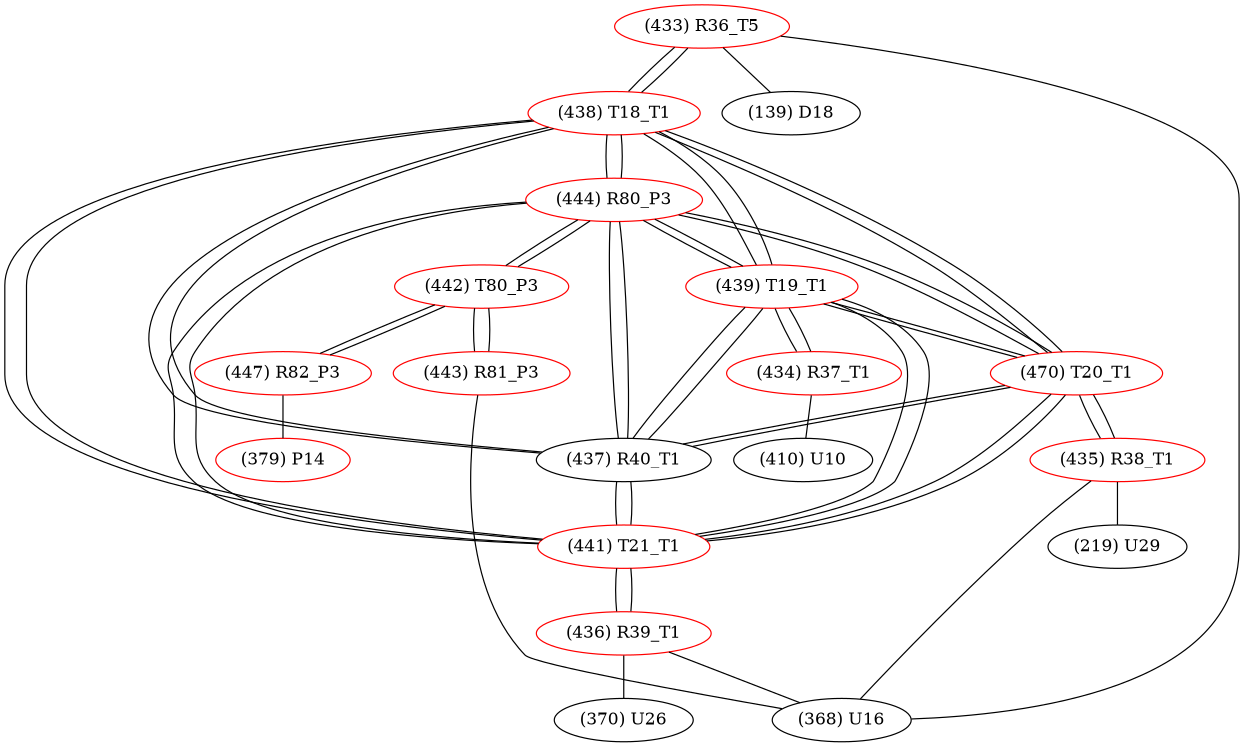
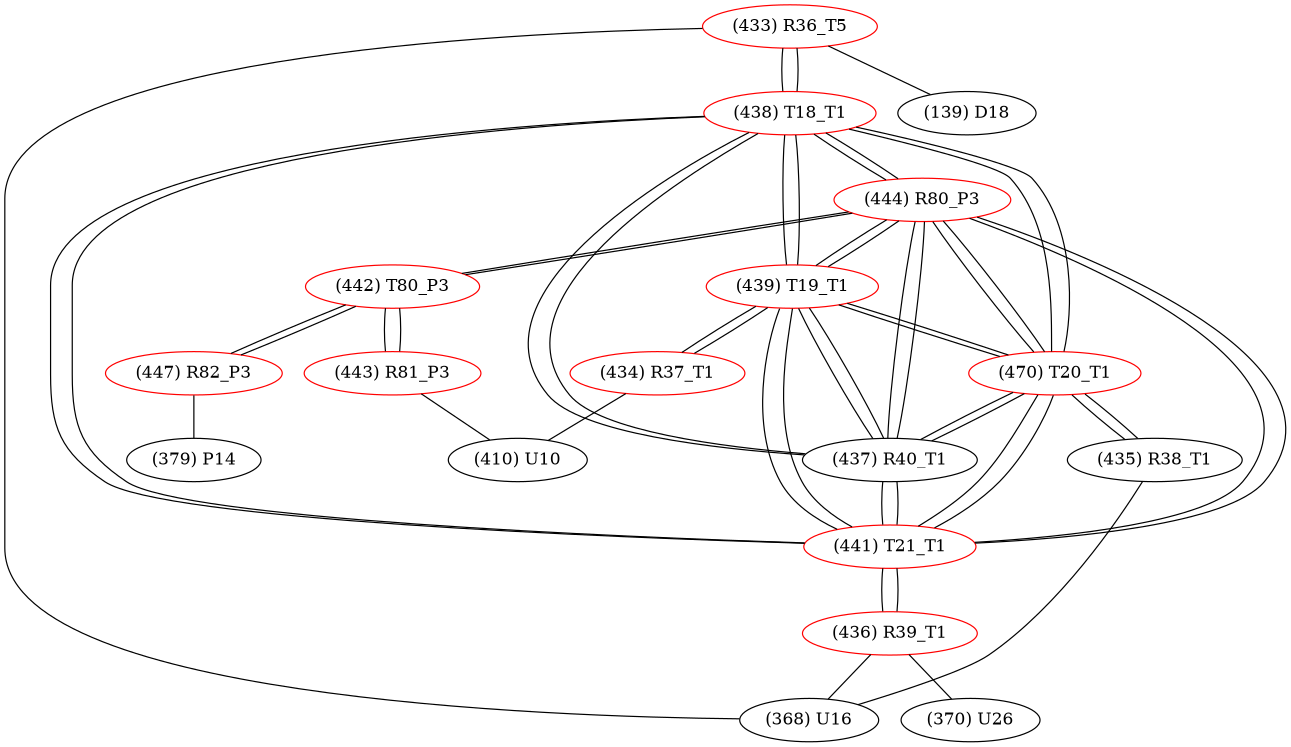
(283, 460) -> (194, 460)
(1117, 460) -> (1155, 460)
(1117, 547) -> none
(522, 651) -> (455, 417)
